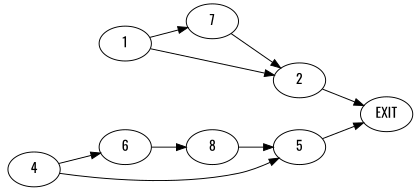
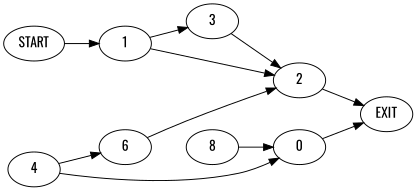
(212, 21) -> (212, 21)
none -> (34, 44)
(164, 147) -> (206, 113)
(300, 147) -> (300, 147)
